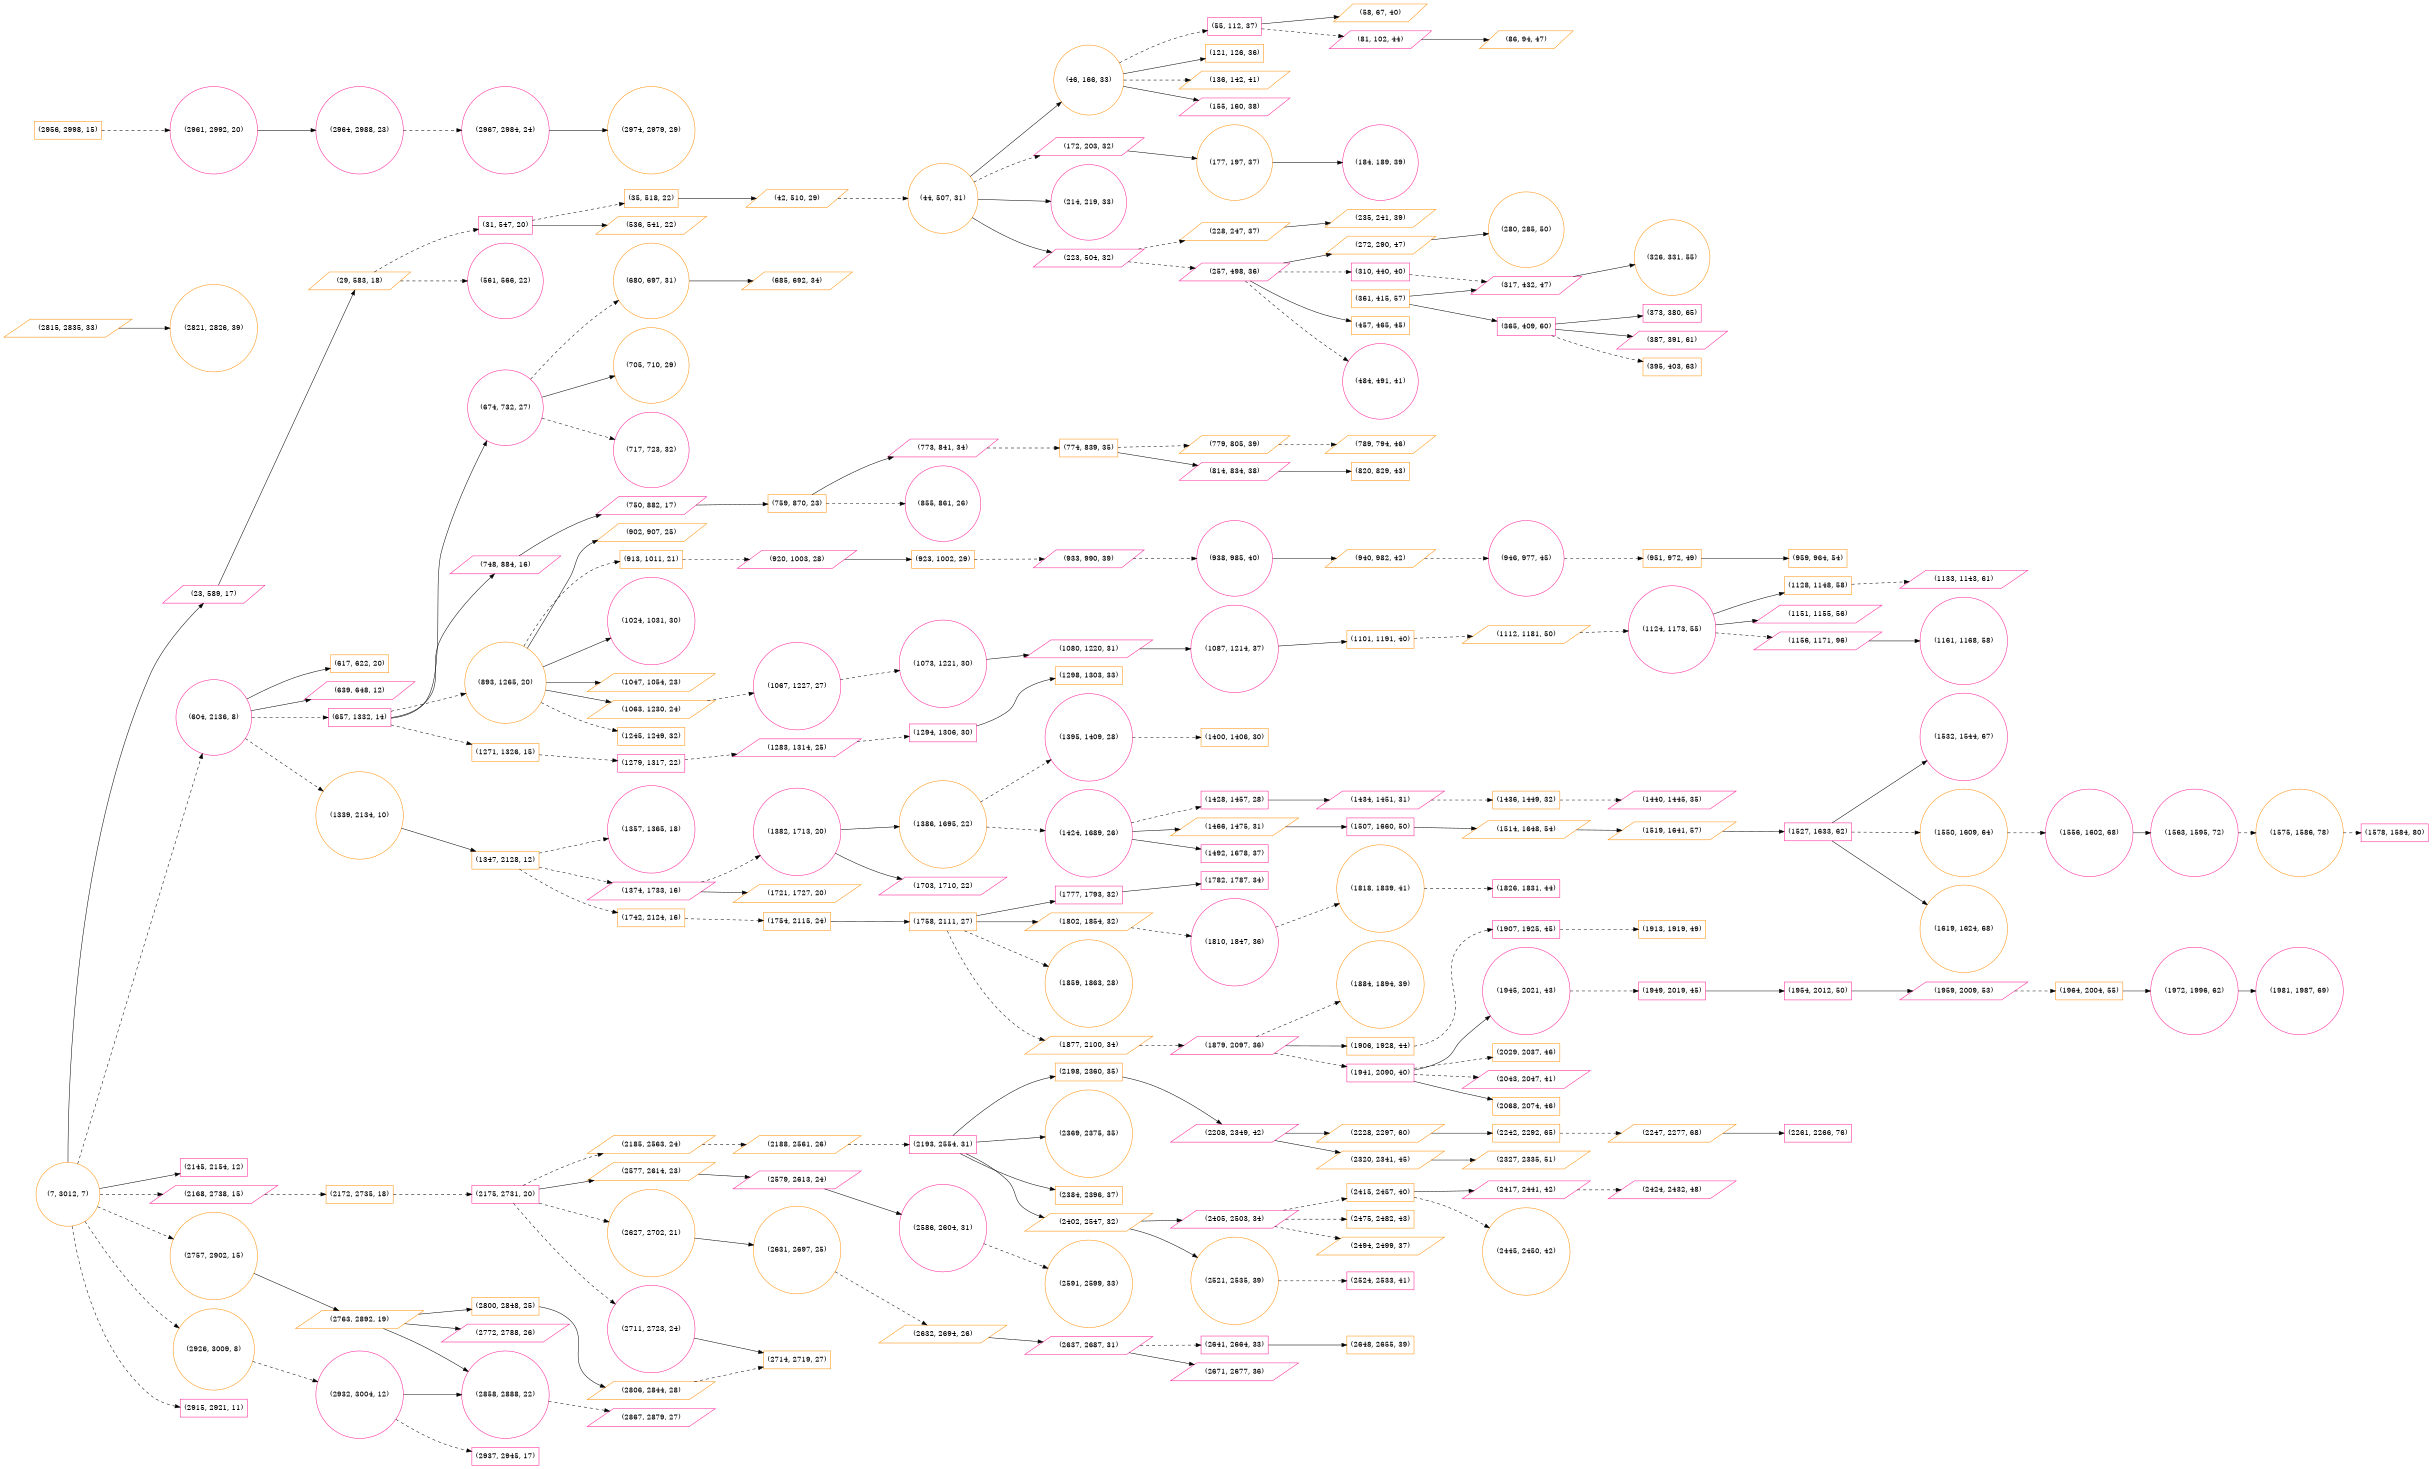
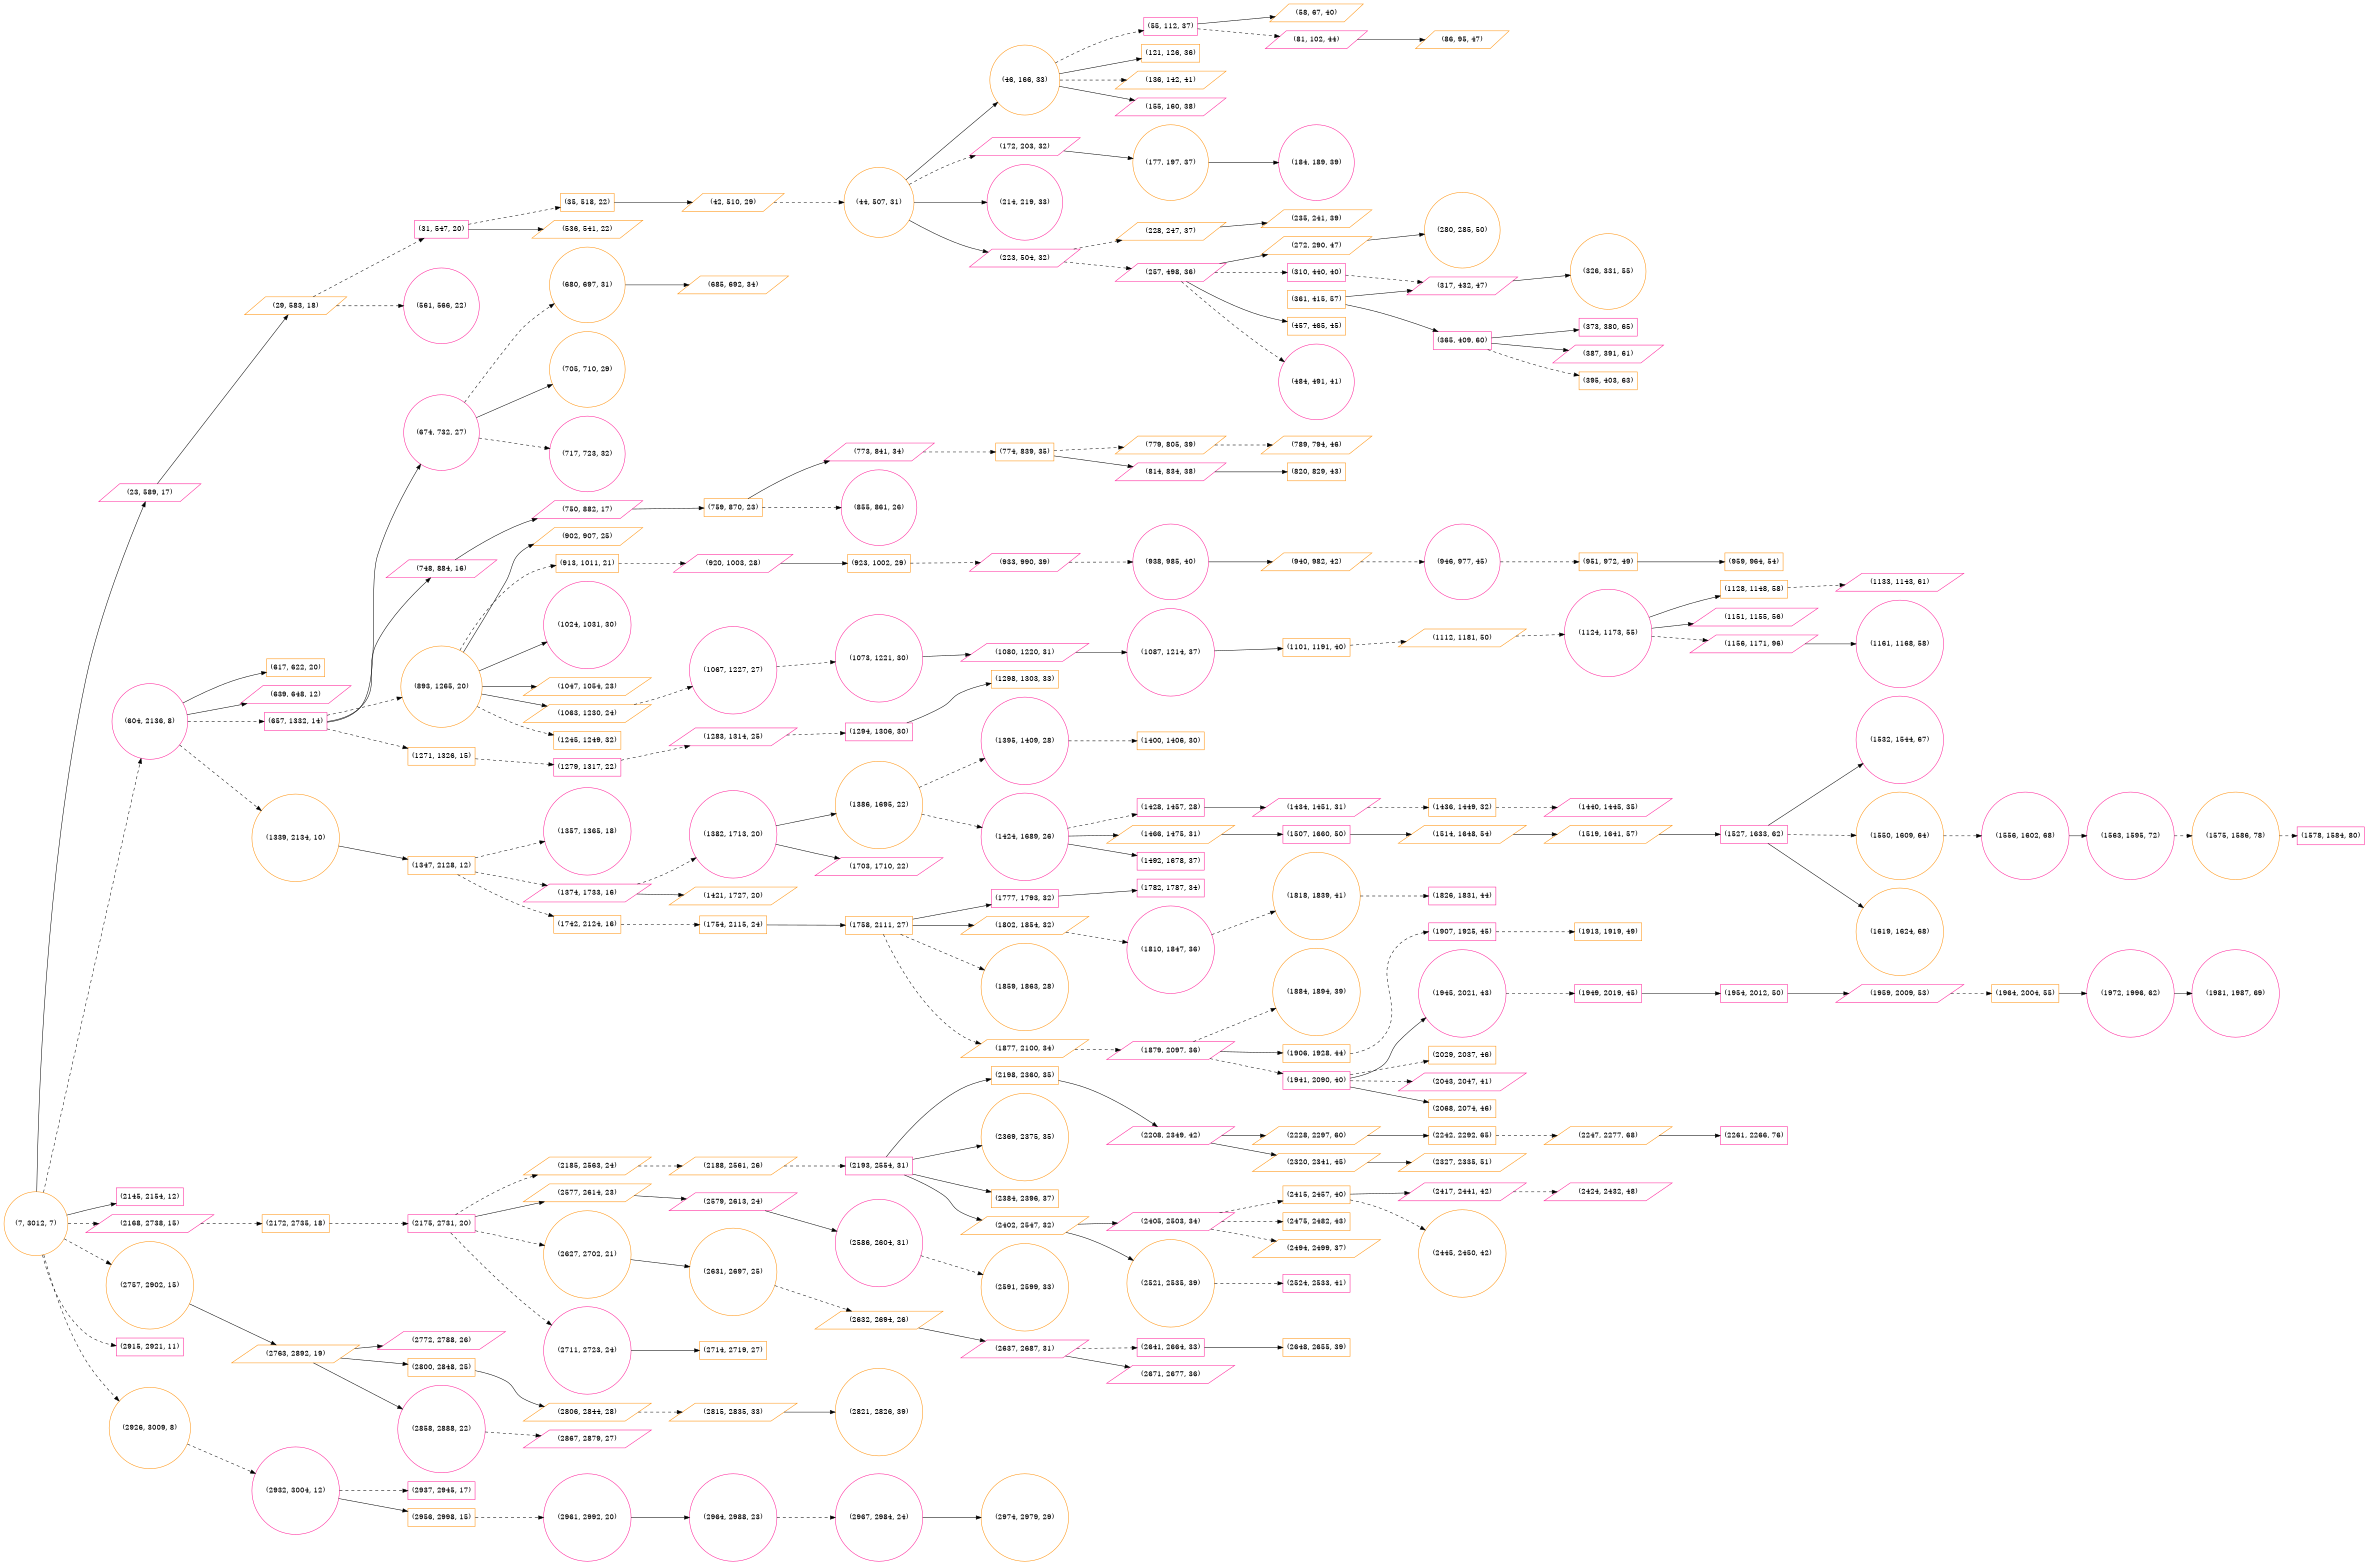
(1526, 40) -> (1462, 40)
(797, 894) -> (733, 896)
(726, 1375) -> (658, 1412)
(430, 1395) -> (371, 1504)
